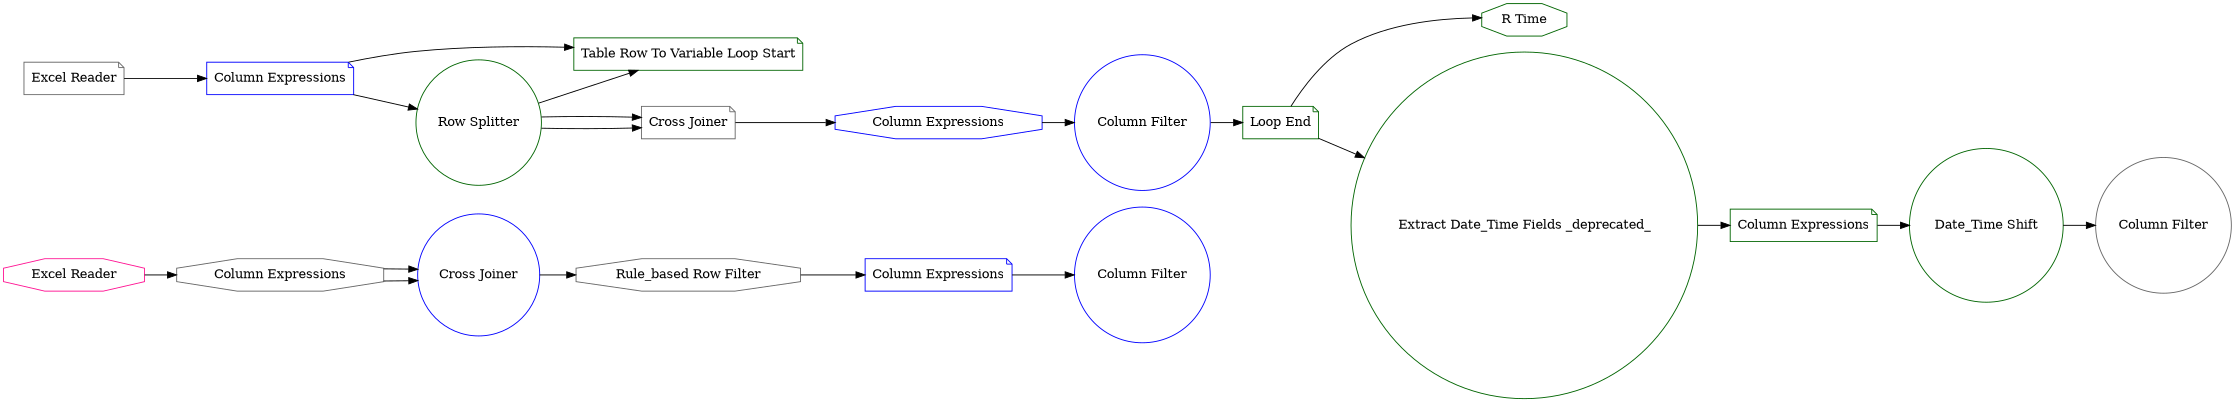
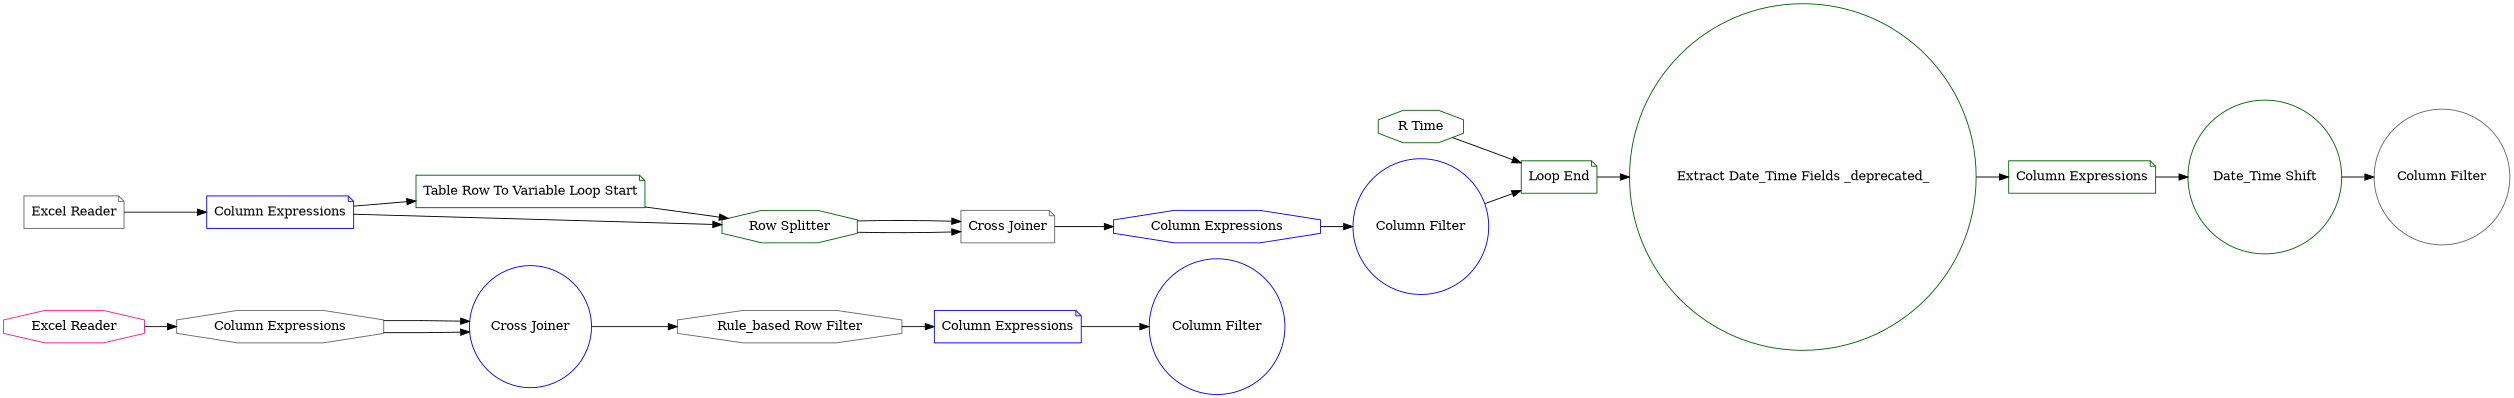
(1368, 36) -> (1483, 149)
(584, 88) -> (682, 212)
(479, 123) -> (790, 227)
